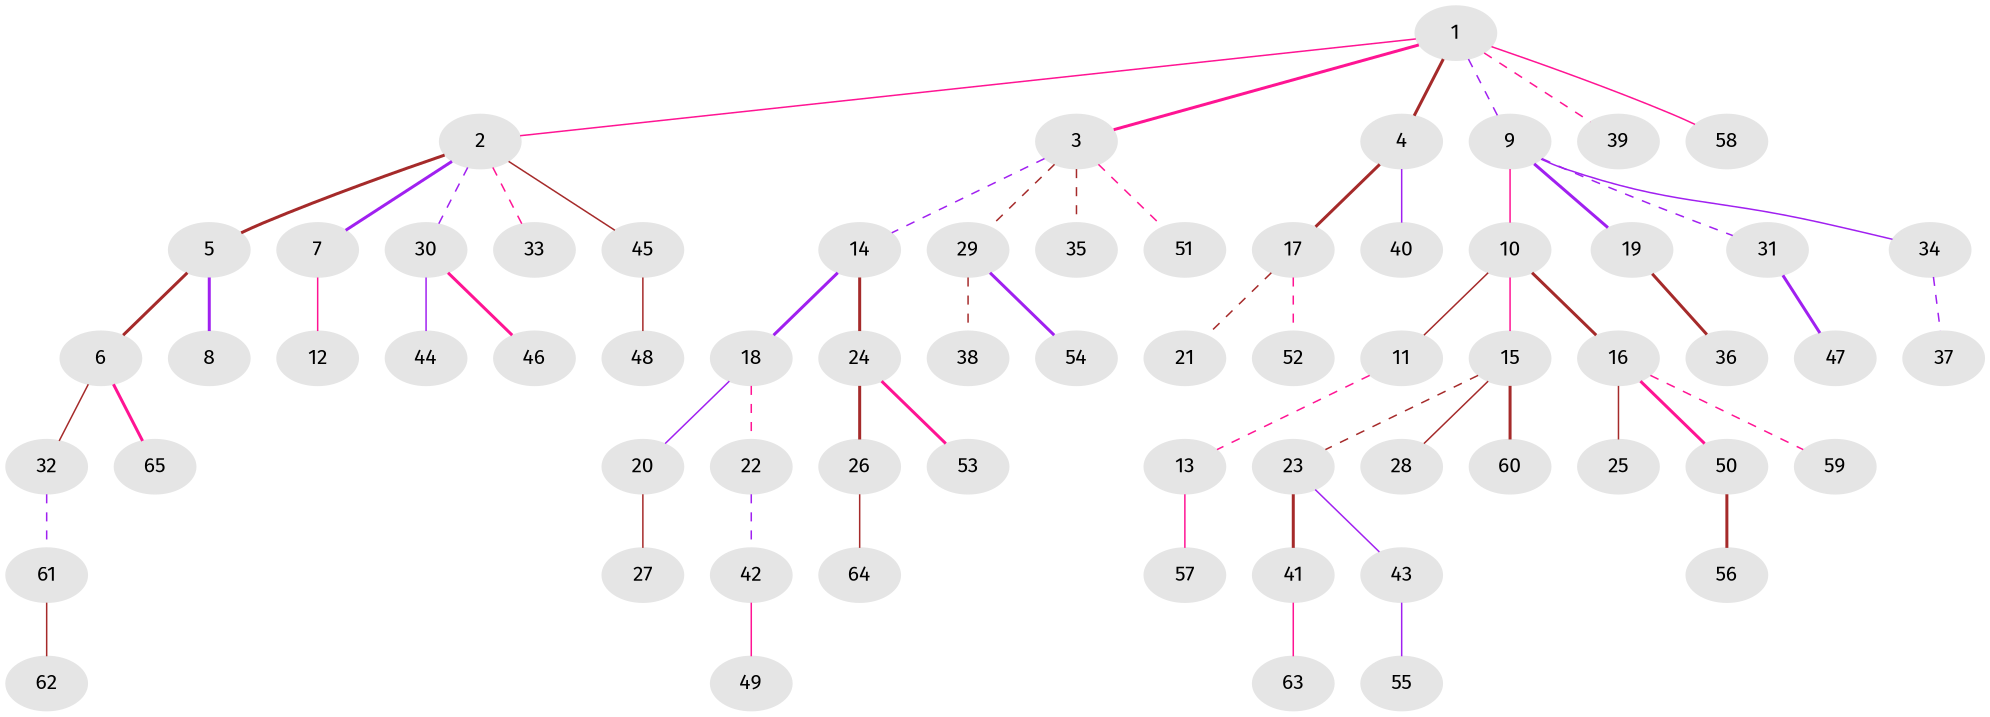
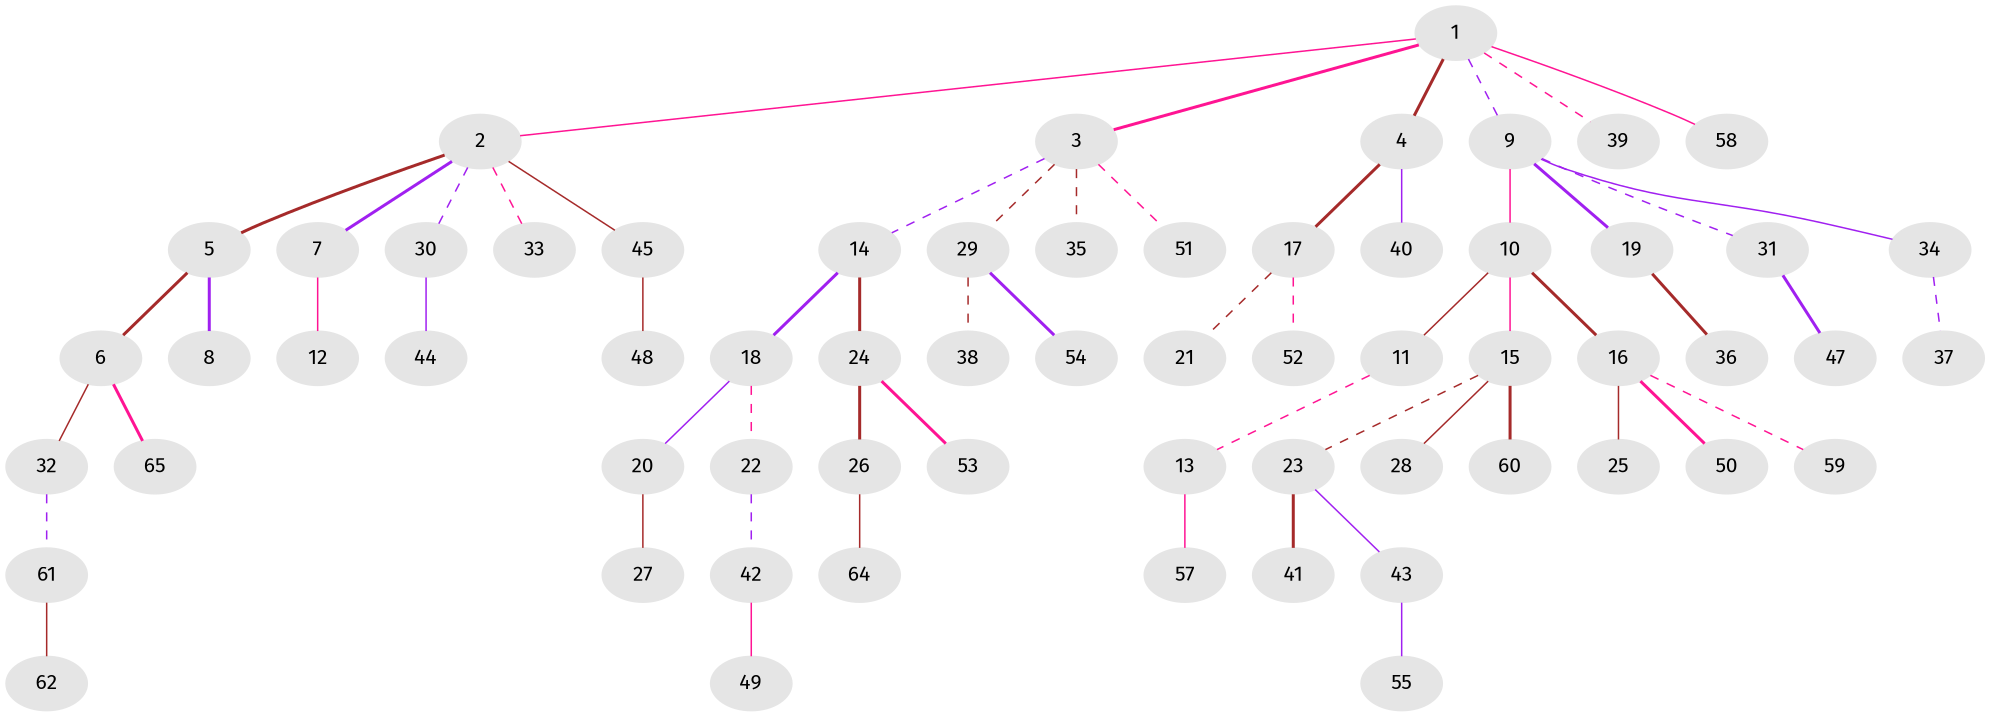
(534, 358) -> none
(1727, 575) -> none
(1293, 684) -> none
